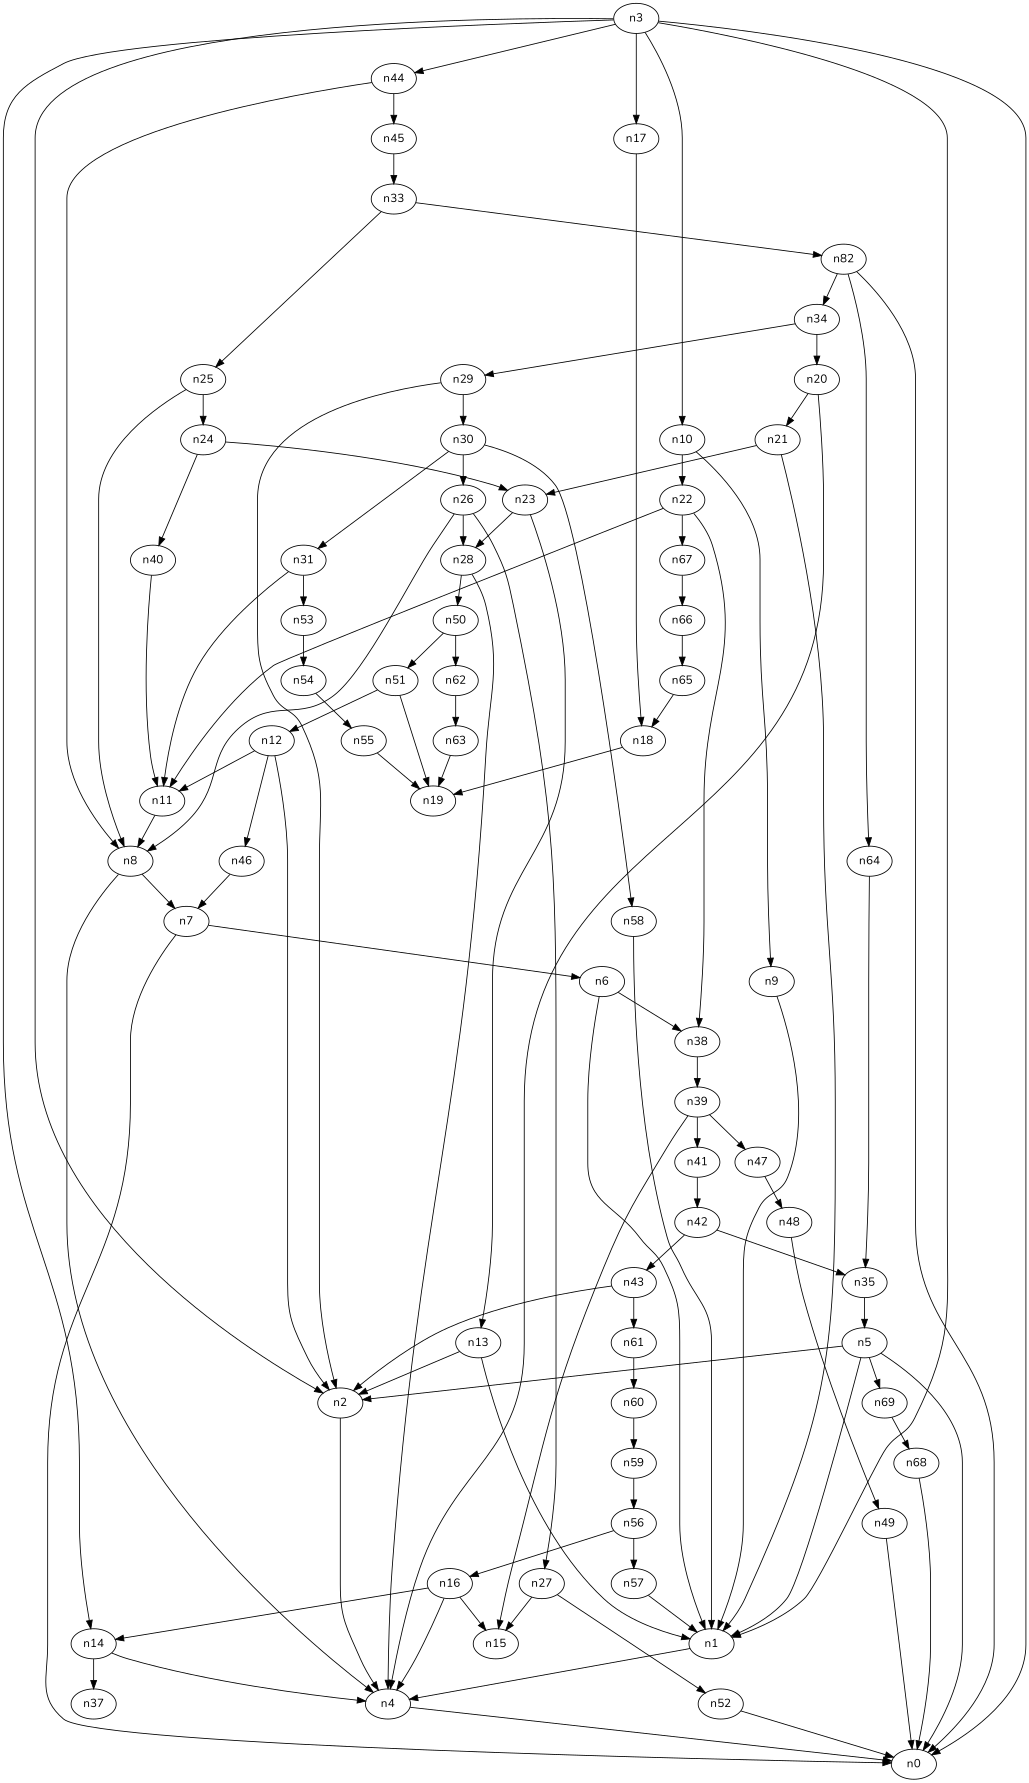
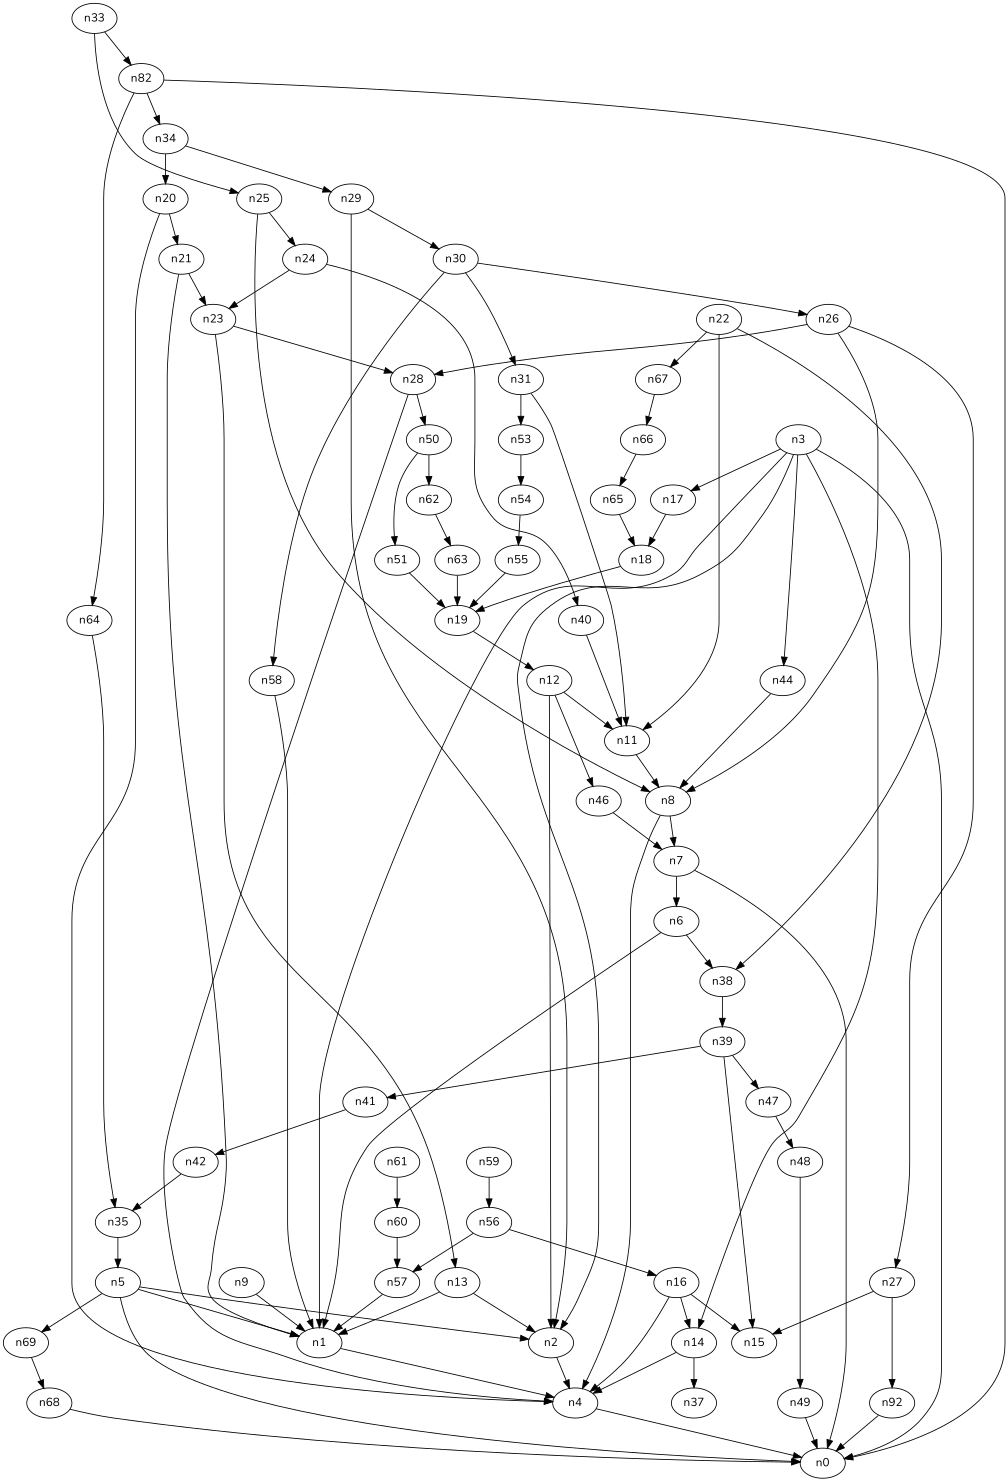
(394, 139) -> none
(682, 440) -> none
(339, 708) -> (500, 648)
(634, 1283) -> none
(634, 1429) -> (397, 1248)
(721, 1704) -> (892, 1403)
